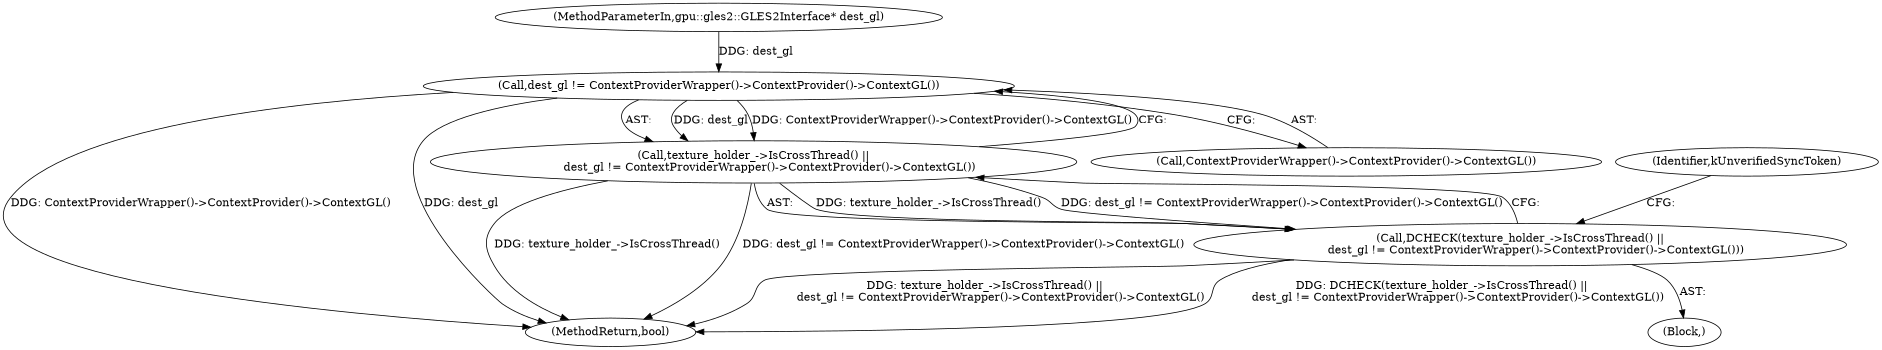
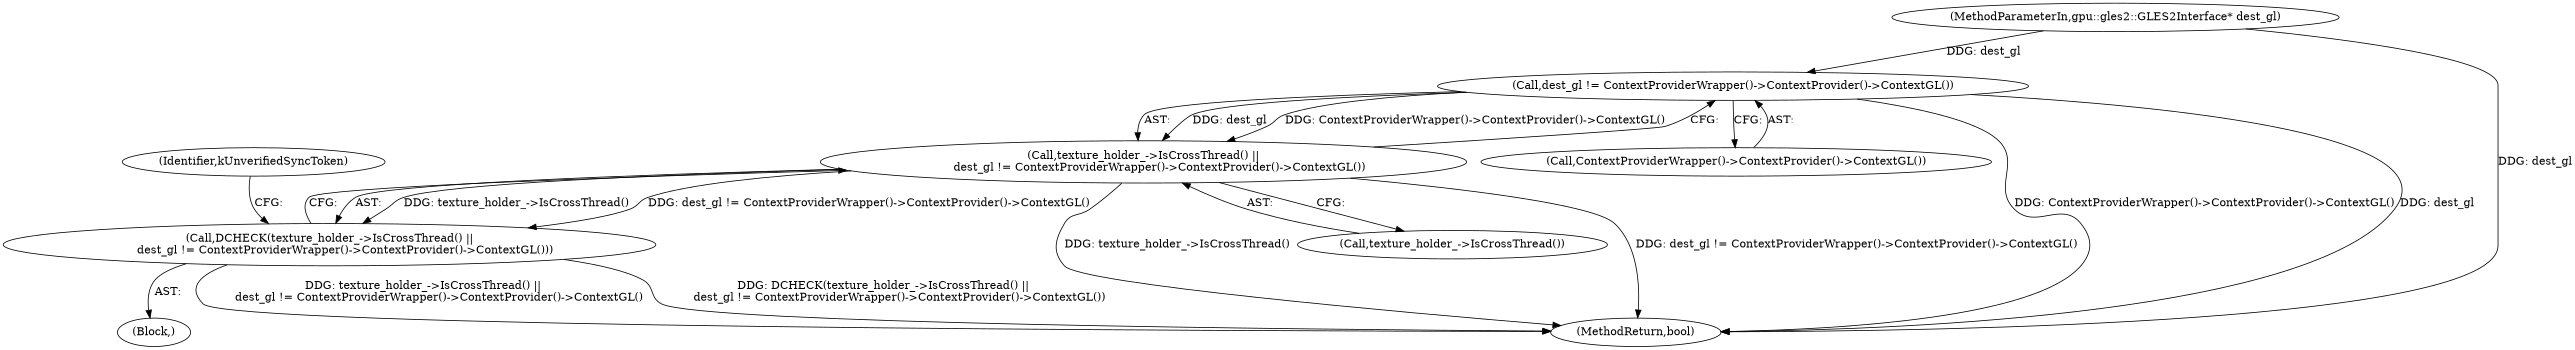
none -> (1453, 245)
none -> (2332, 303)
